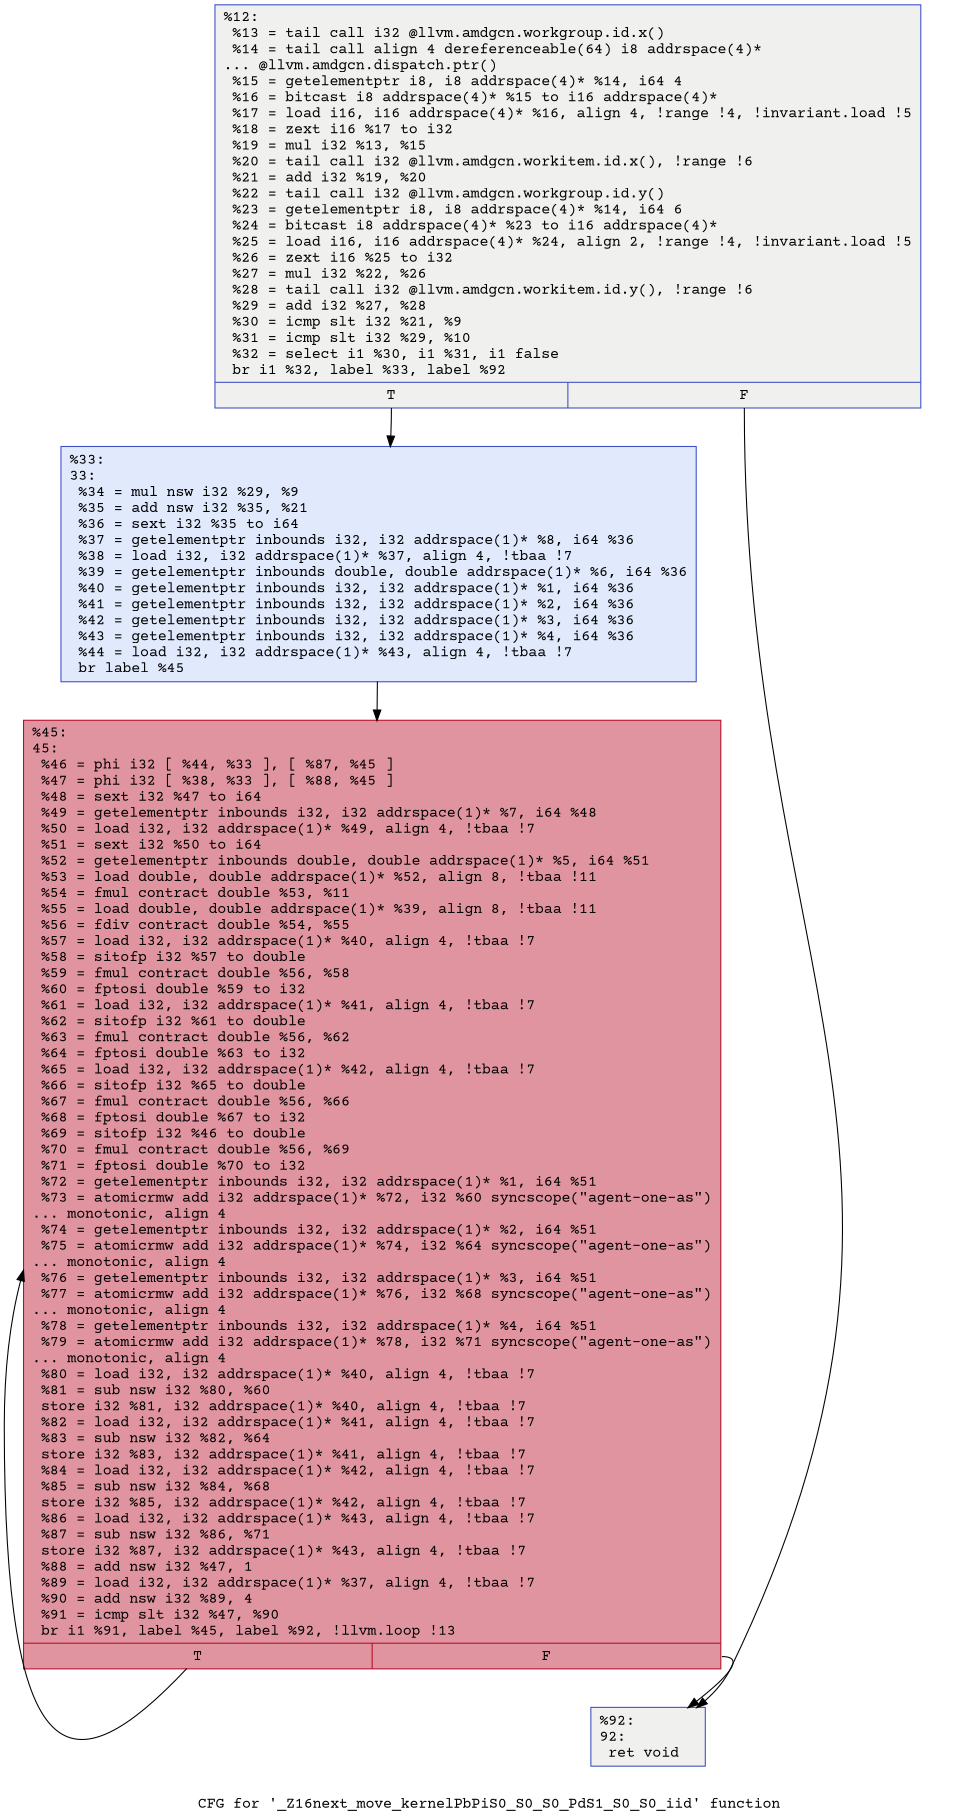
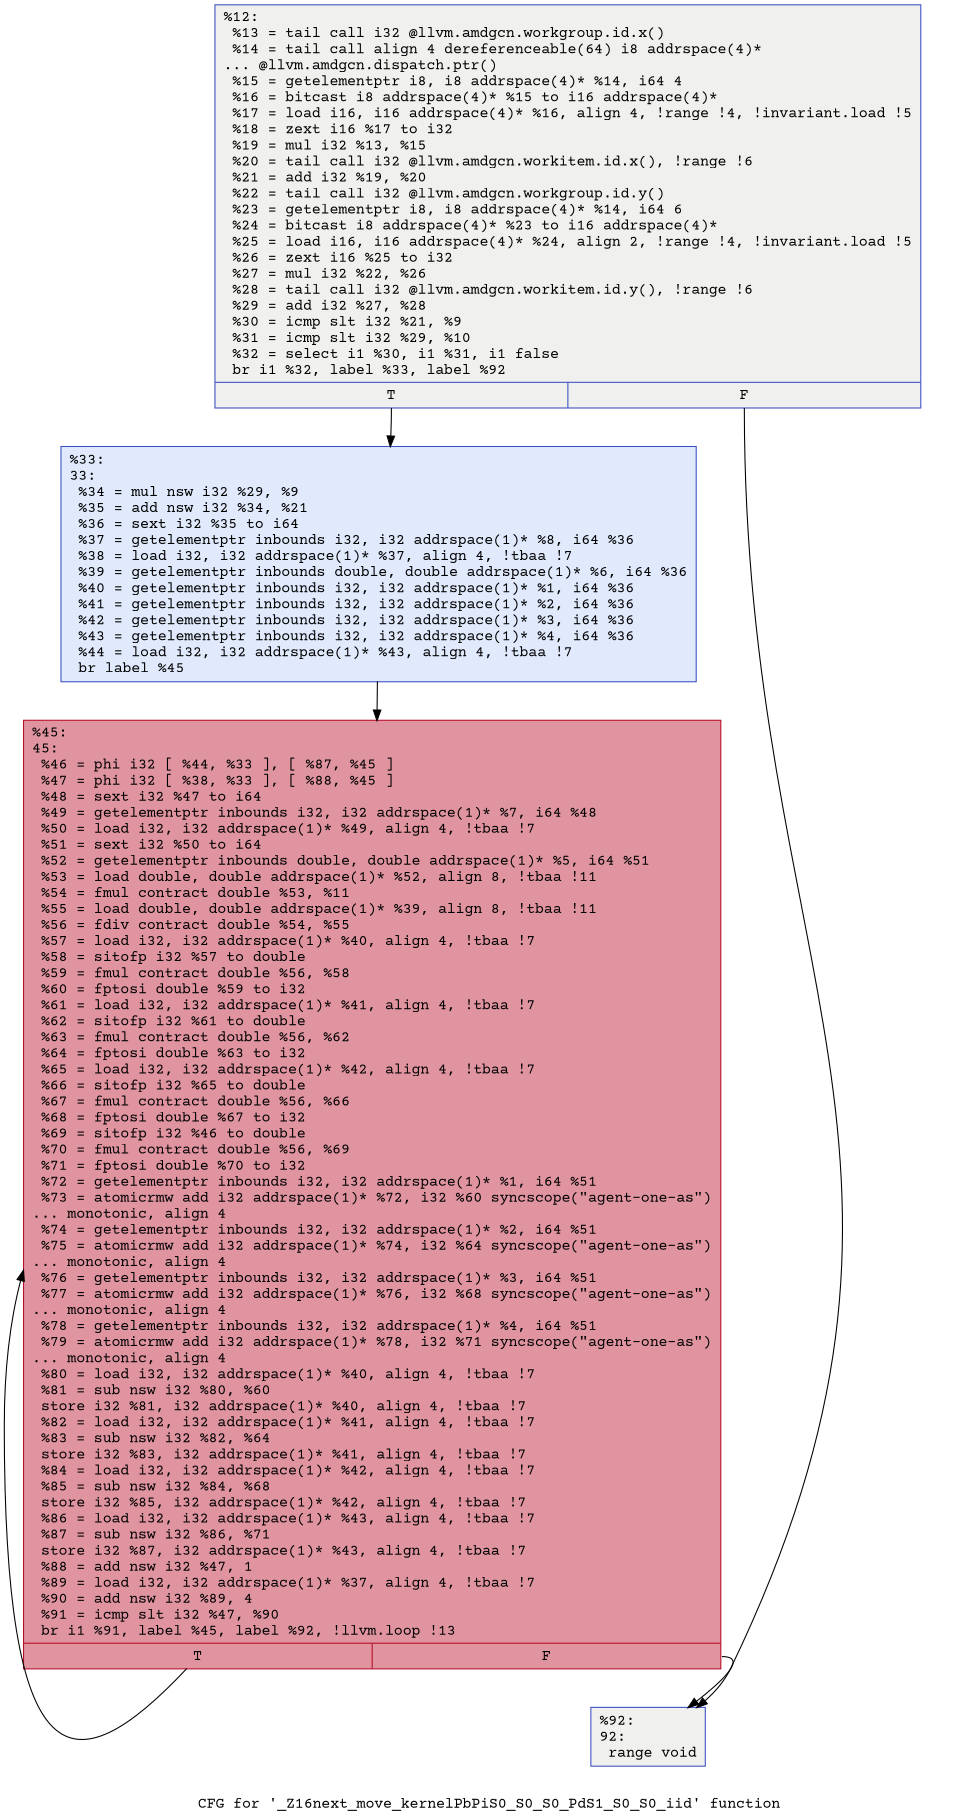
(189, 507) -> (189, 507)
(640, 1752) -> (648, 1752)
